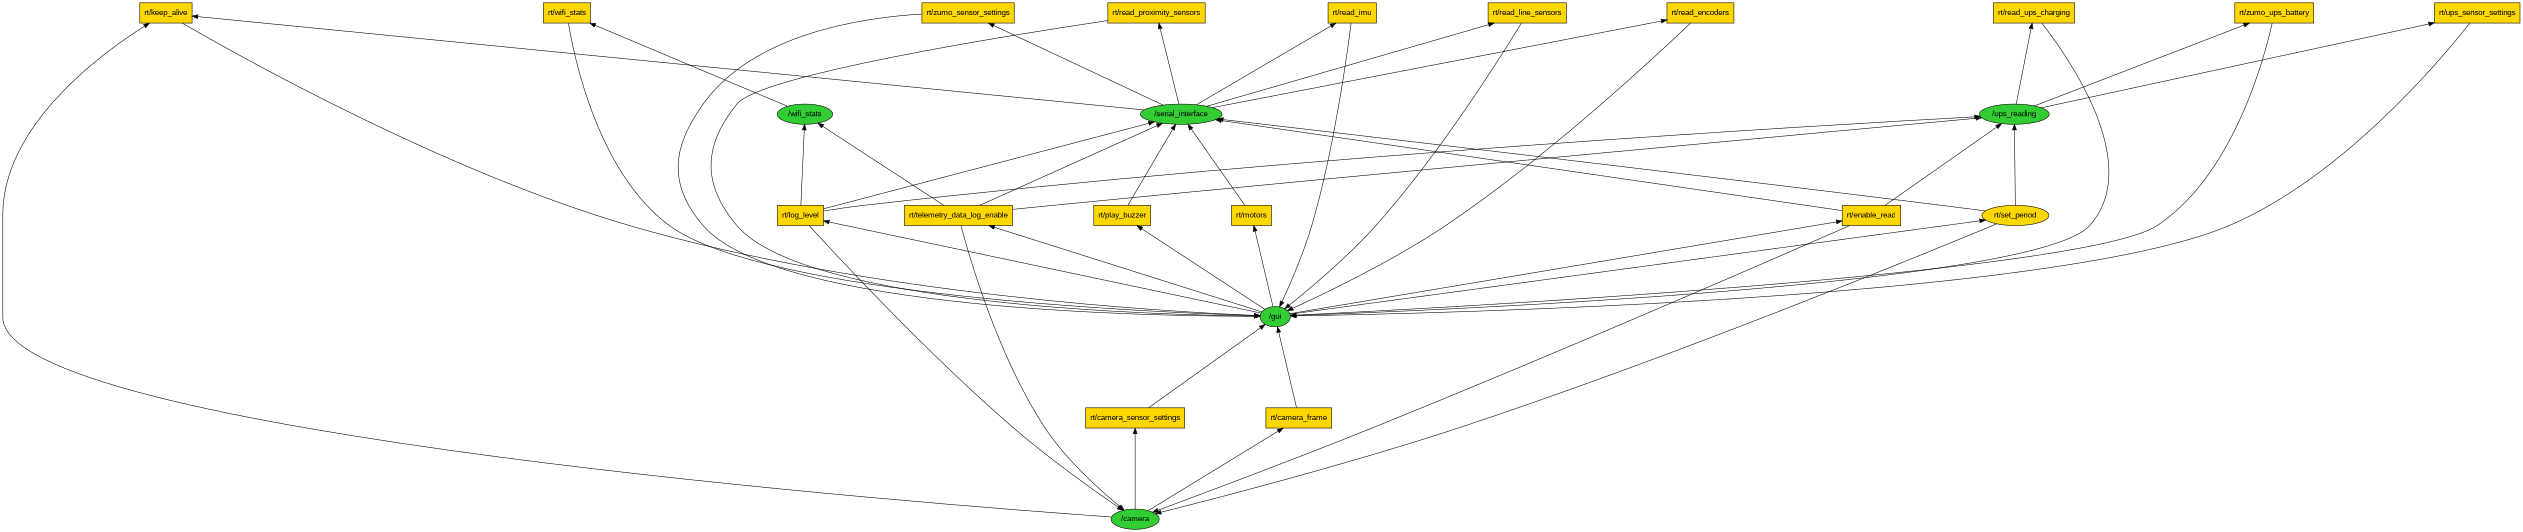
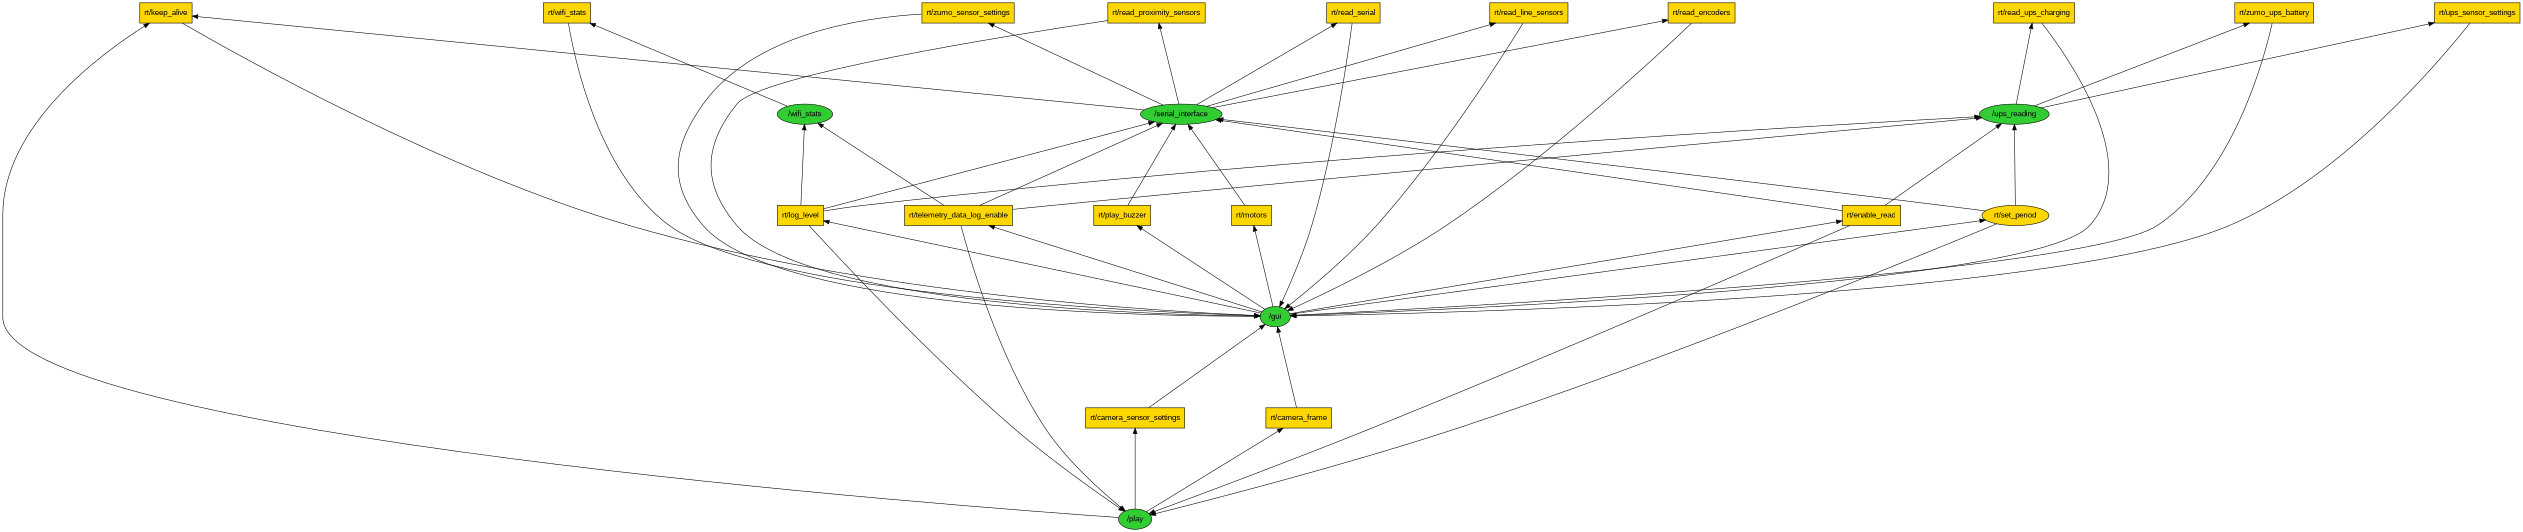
(1352, 13) -> (1353, 13)
(1135, 519) -> (1135, 519)
